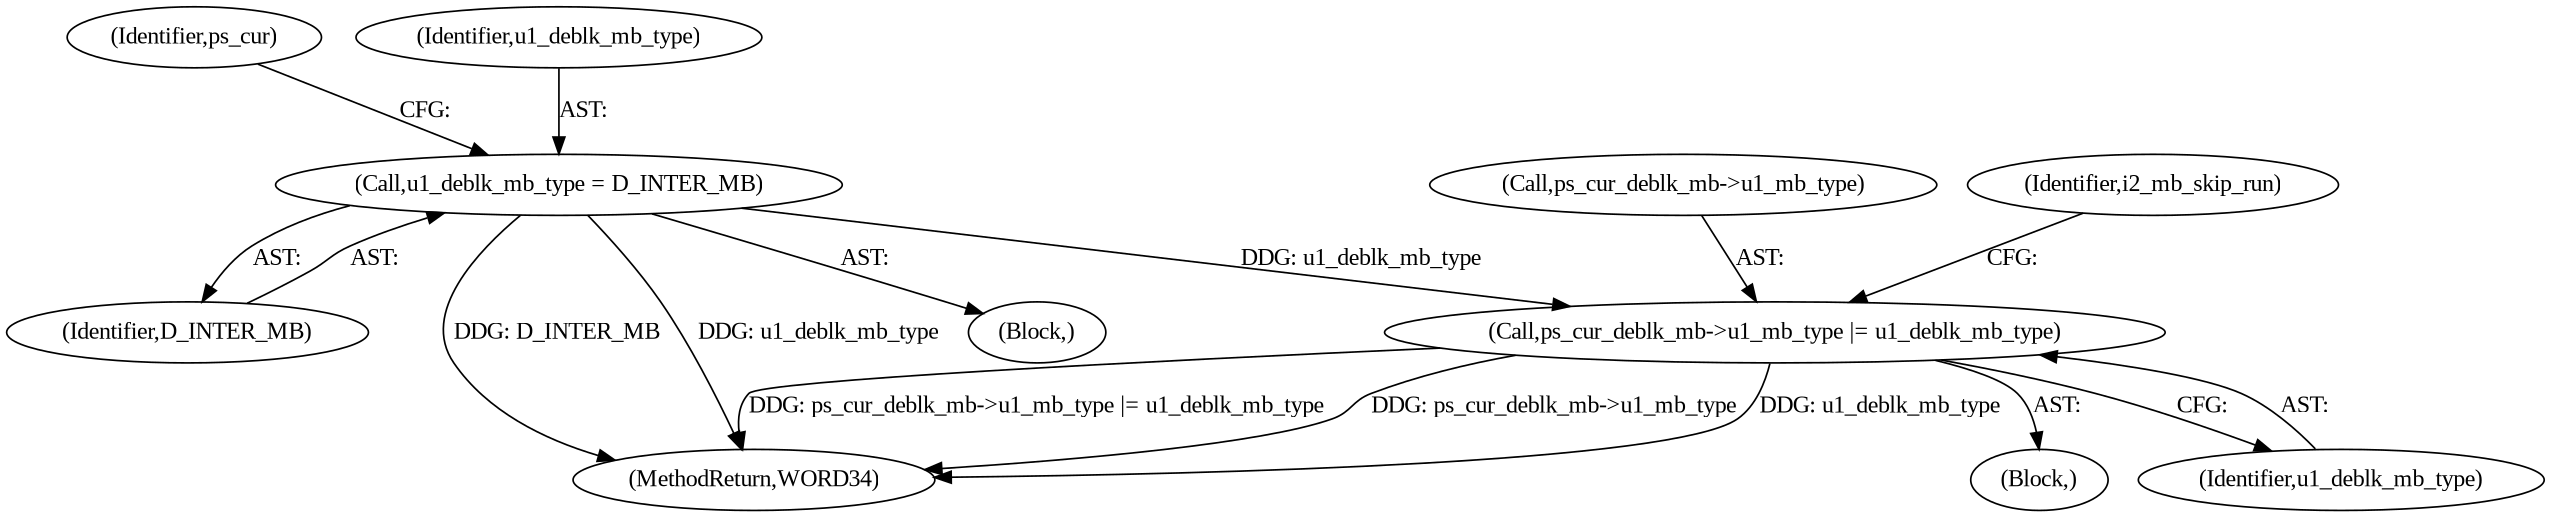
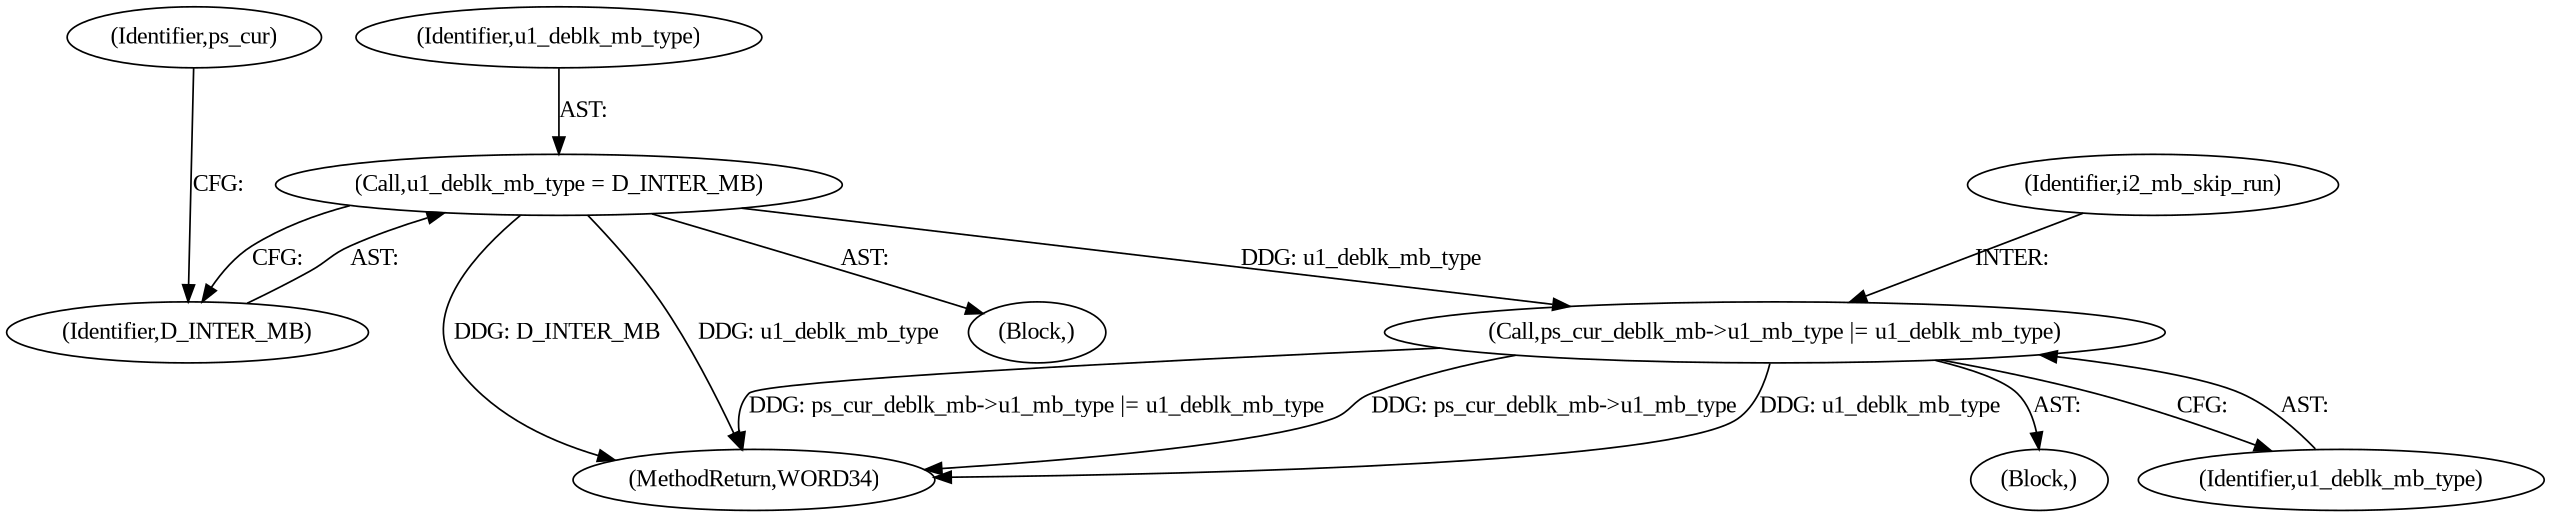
(365, 106) -> (191, 176)
(1683, 185) -> none
(281, 259) -> (281, 259)
(2016, 259) -> (2016, 259)
